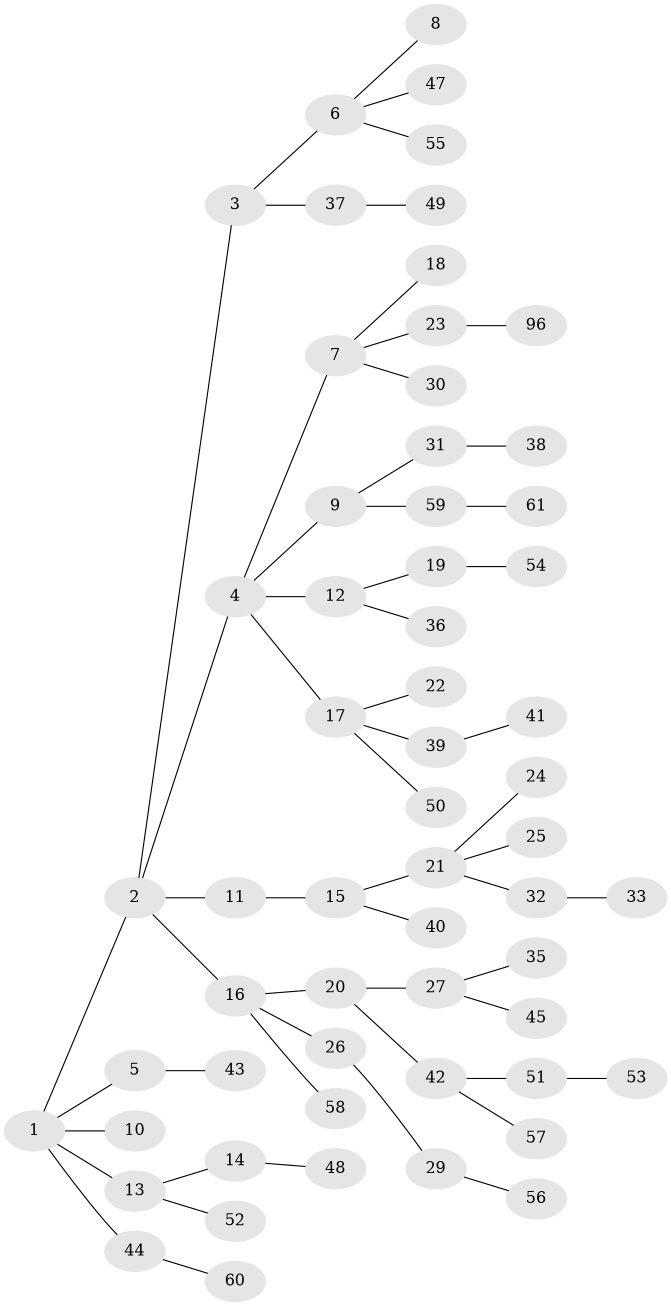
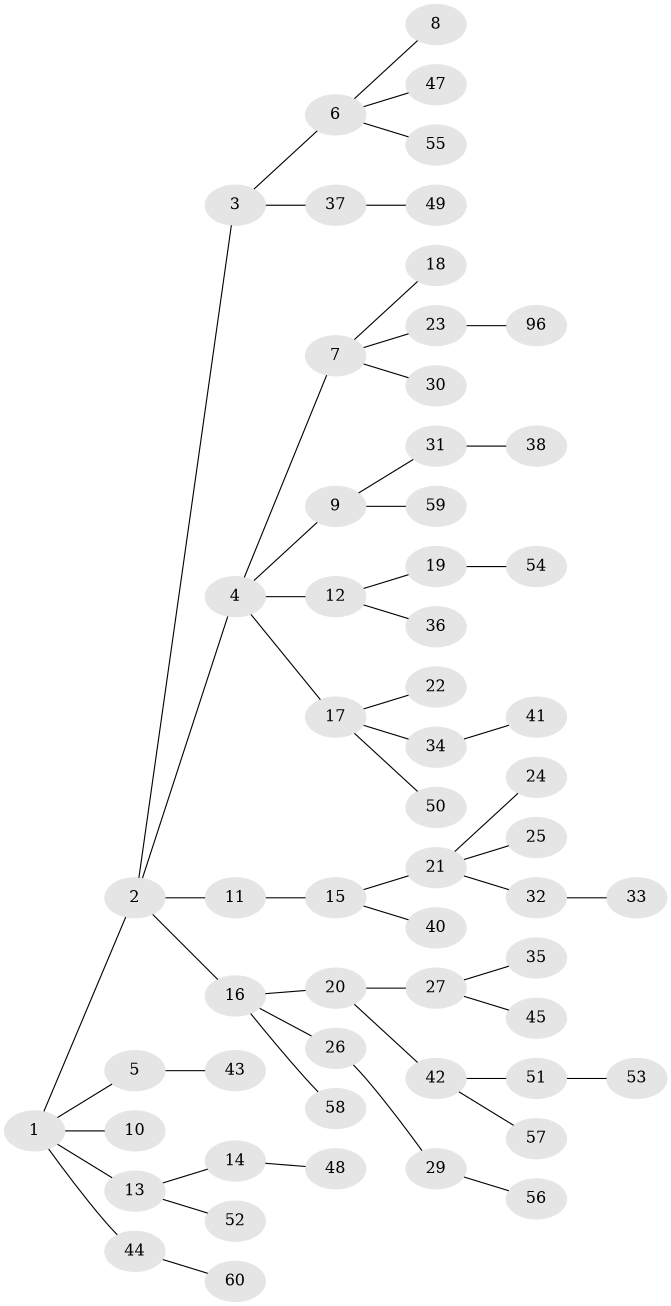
(536, 506) -> none
(436, 747) -> (436, 747)
